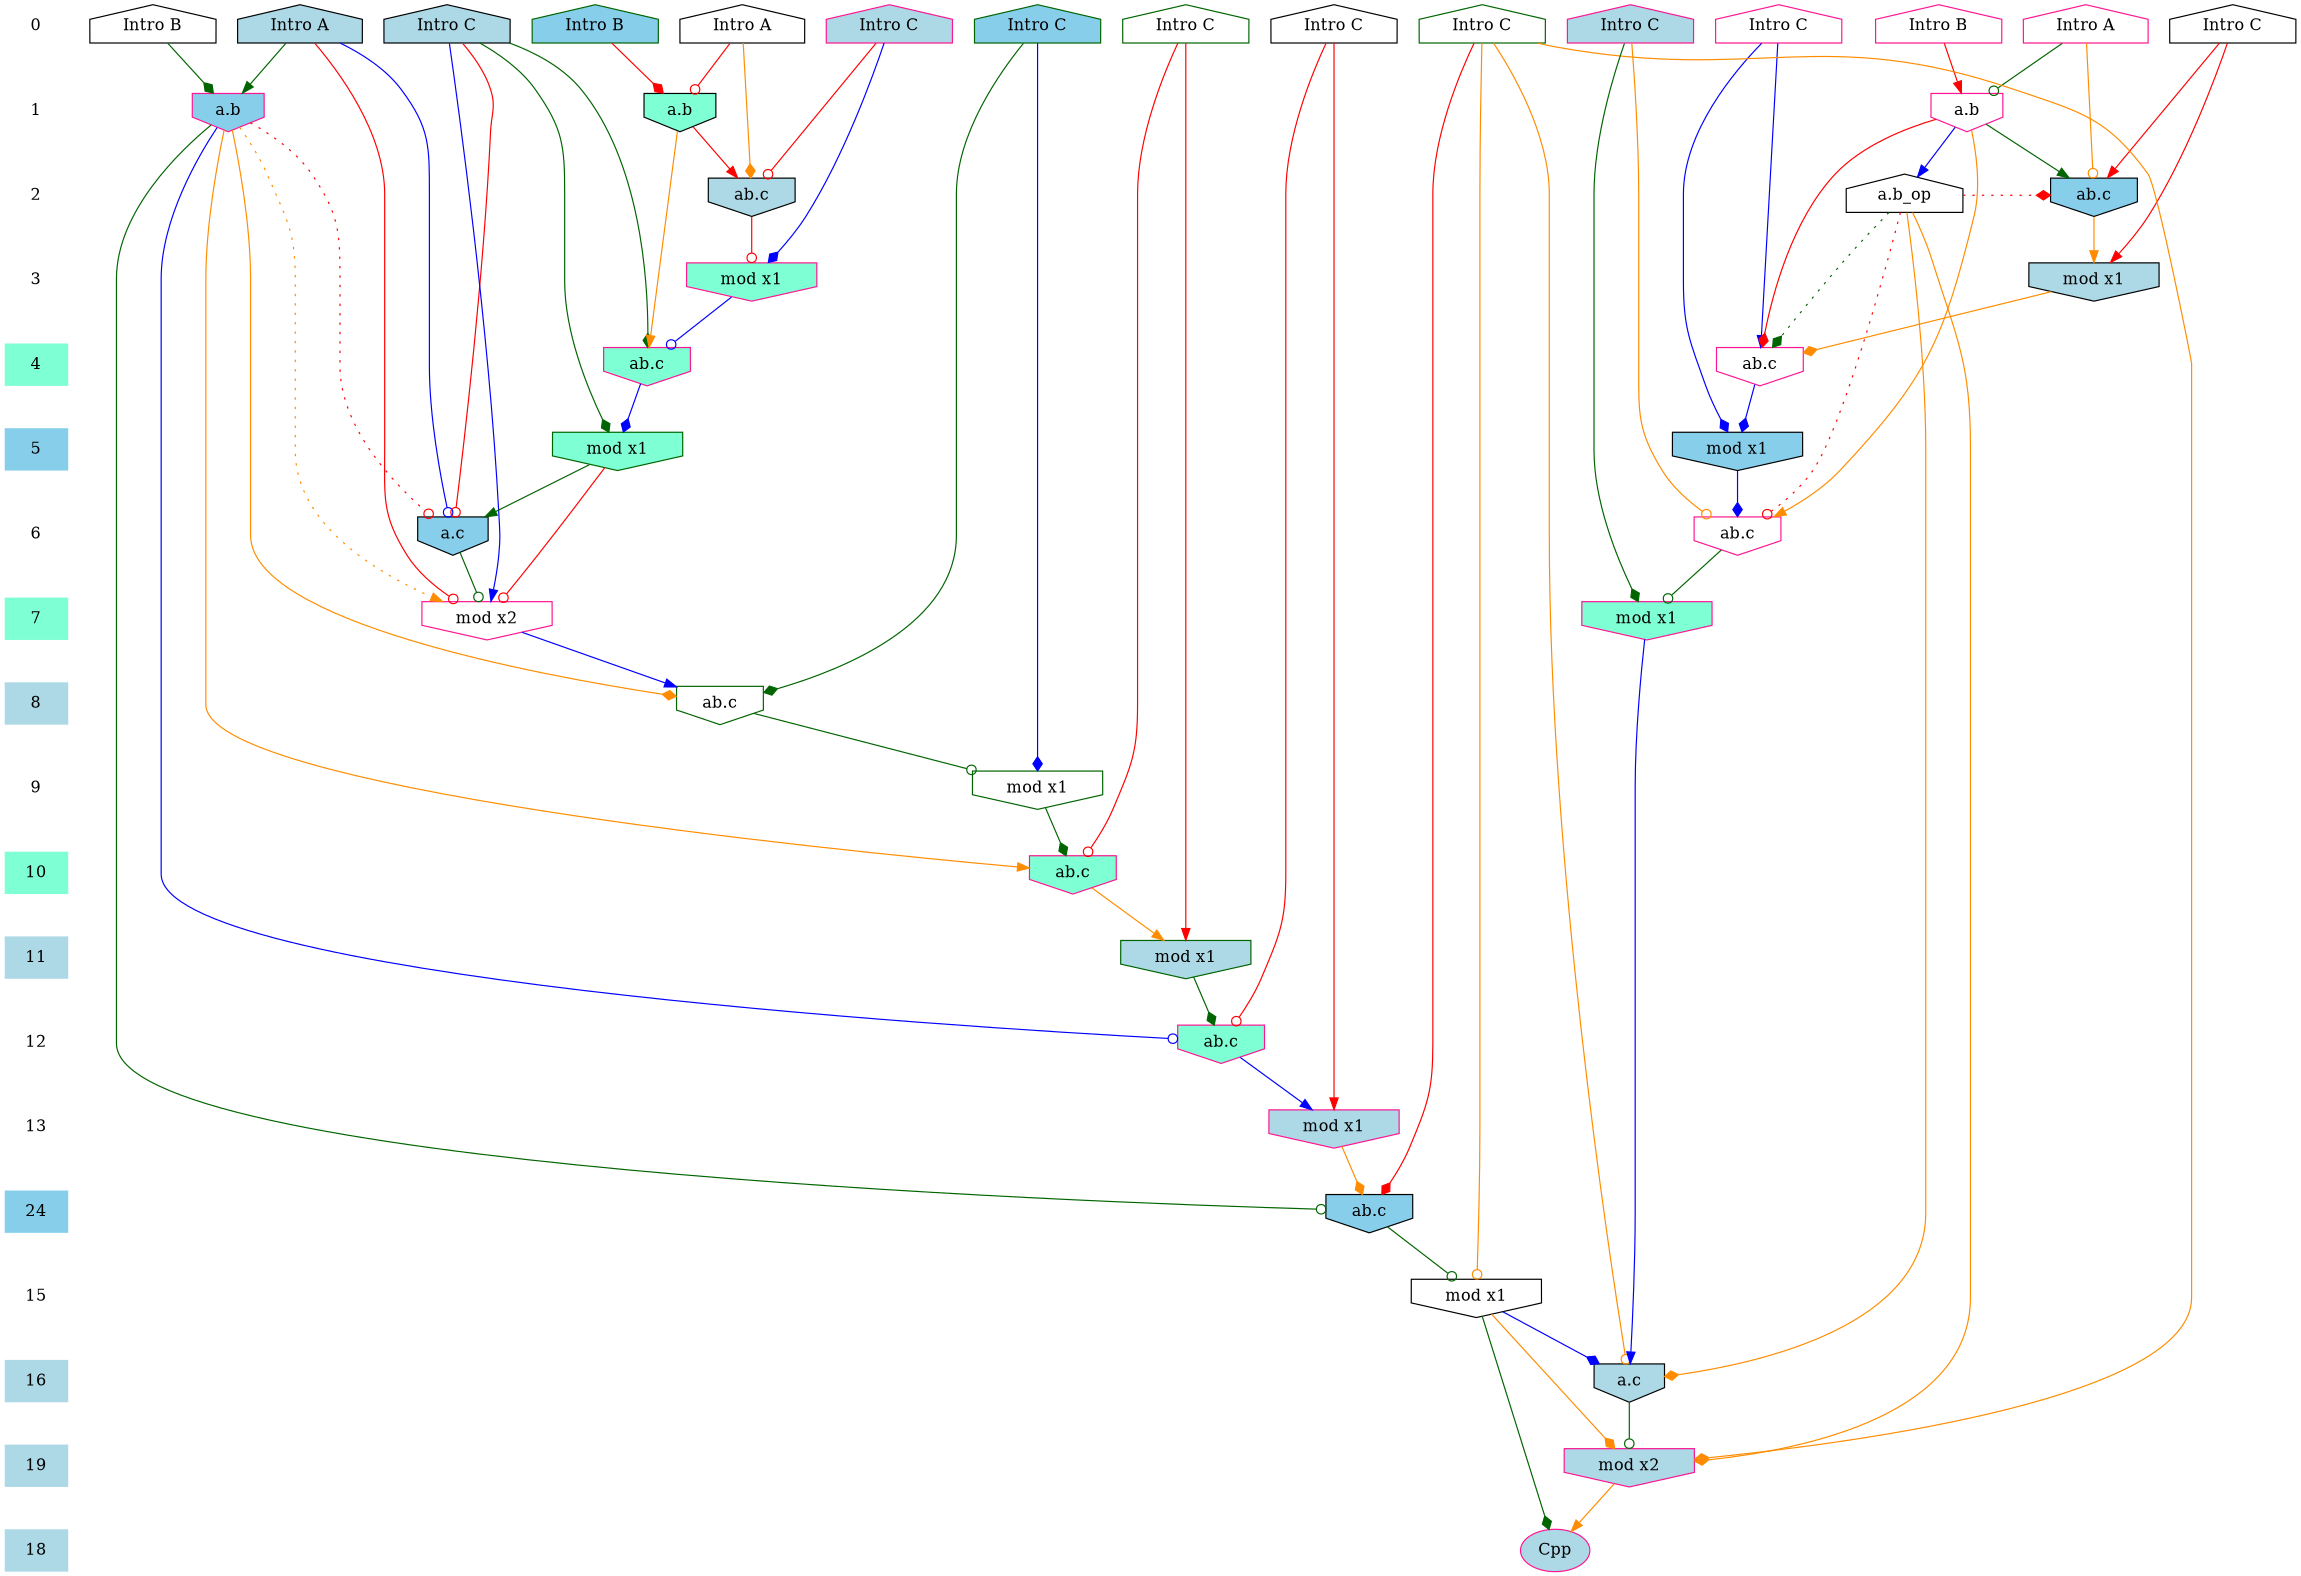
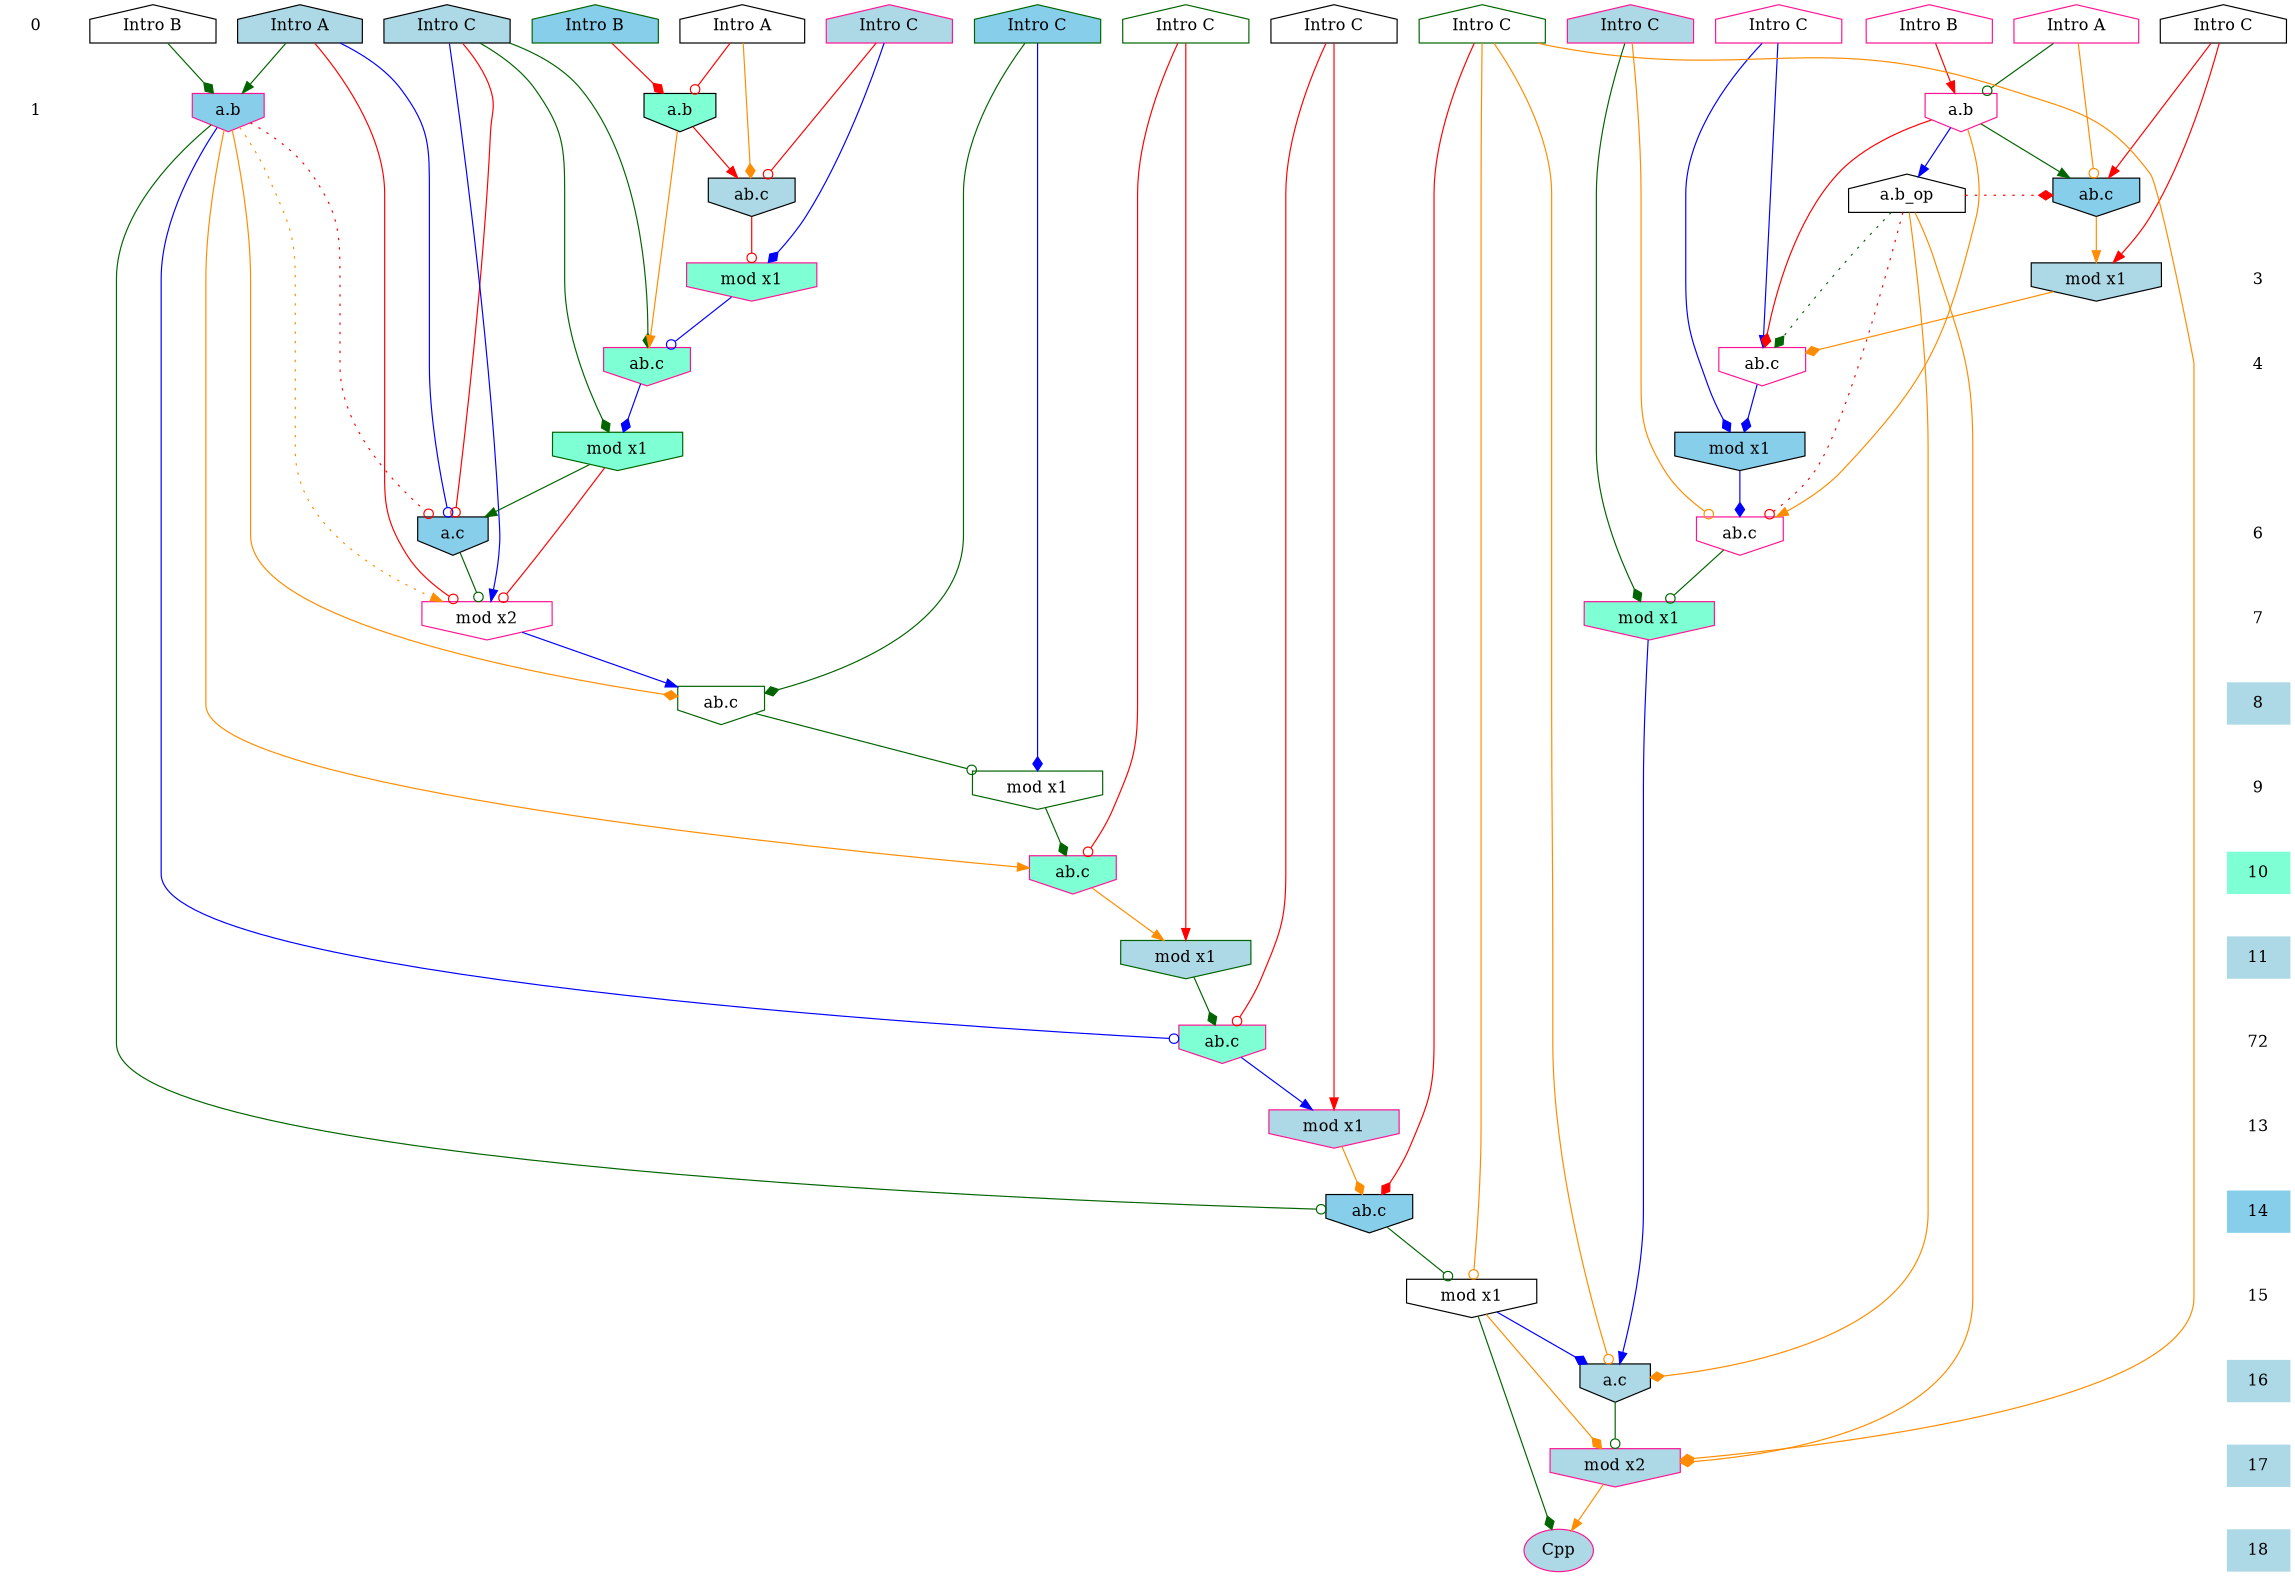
(36, 195) -> none
(36, 365) -> (2259, 365)
(36, 449) -> none
(36, 619) -> (2259, 619)
(36, 1042) -> (2259, 1042)
(36, 1212) -> (2259, 1212)
(36, 1466) -> (2259, 1466)
